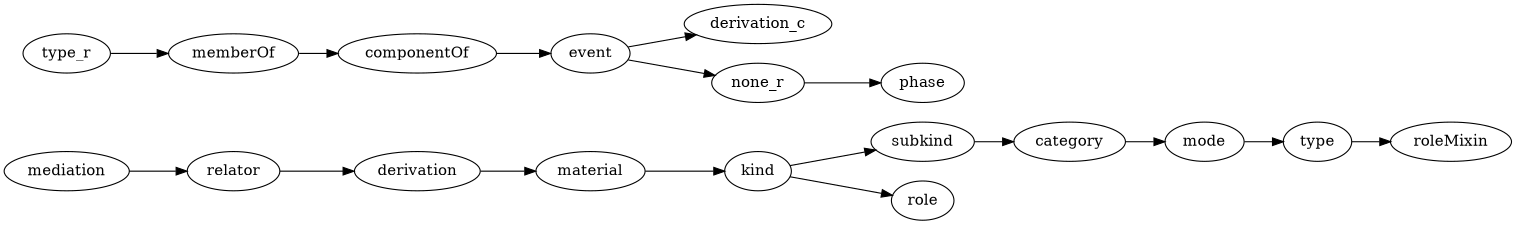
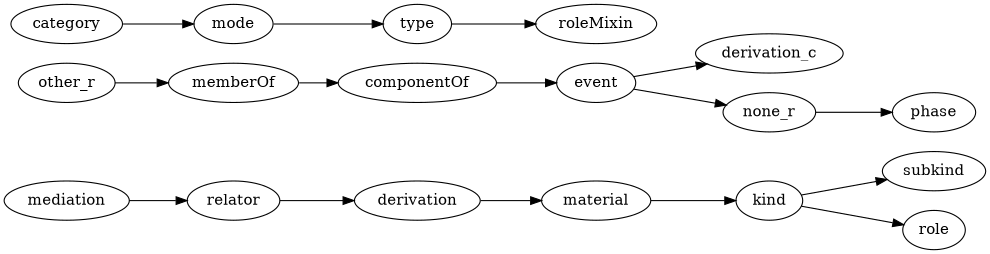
(67, 53) -> (67, 83)
(989, 142) -> none
